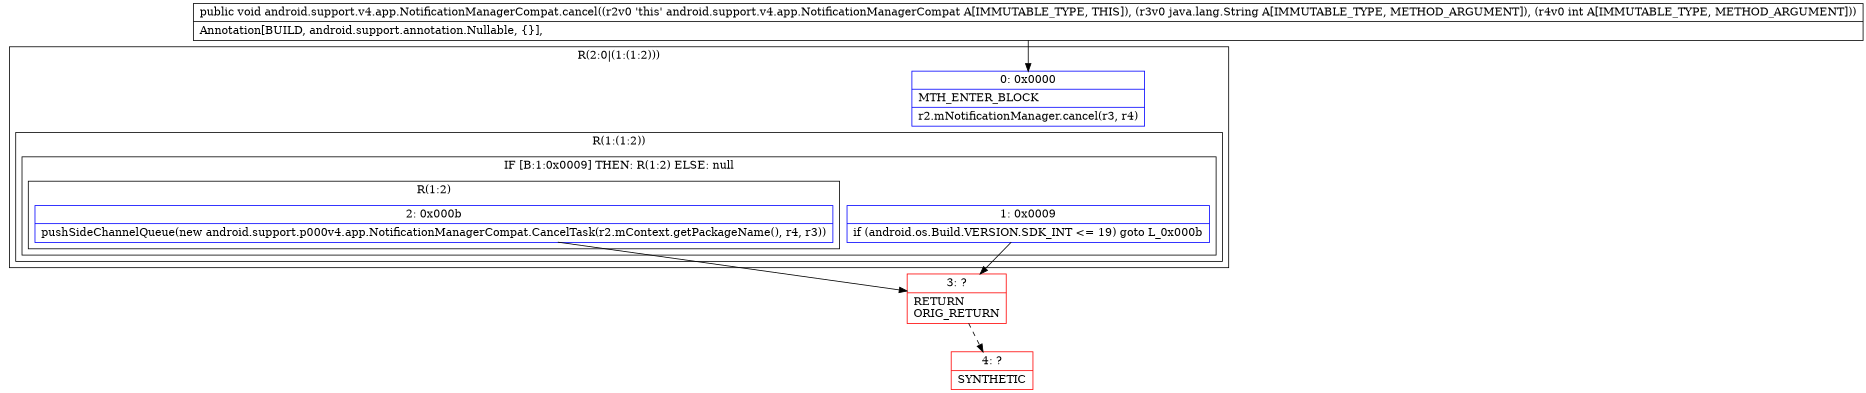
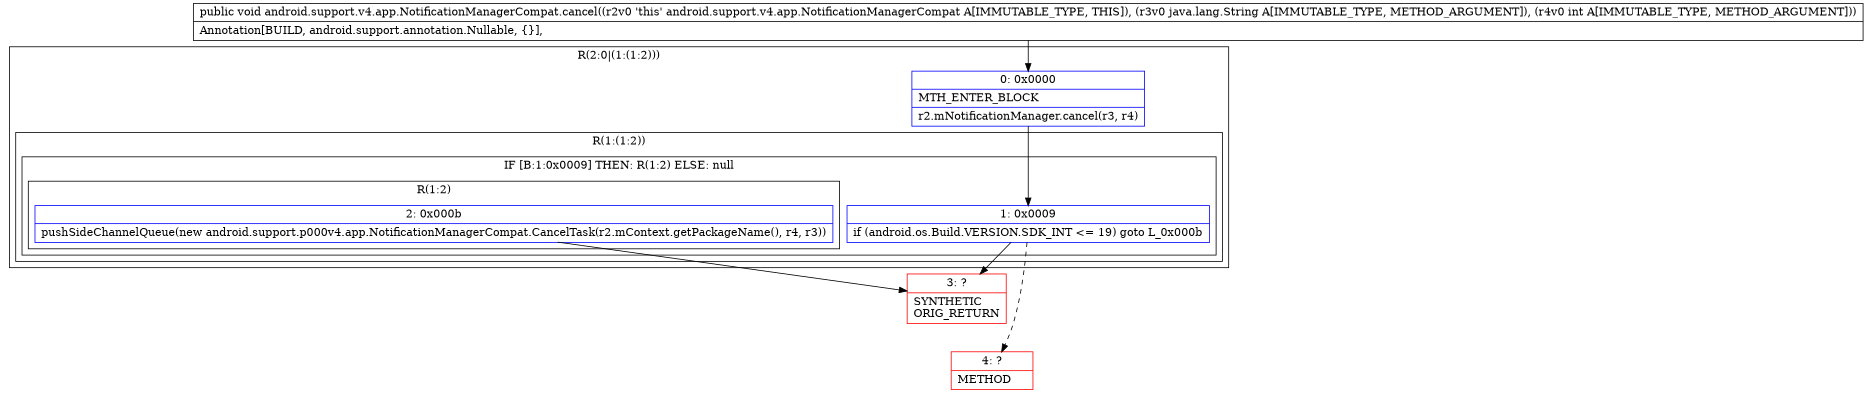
none -> (1028, 162)
(939, 302) -> (948, 302)
(974, 334) -> (1020, 294)
(992, 380) -> (985, 380)
